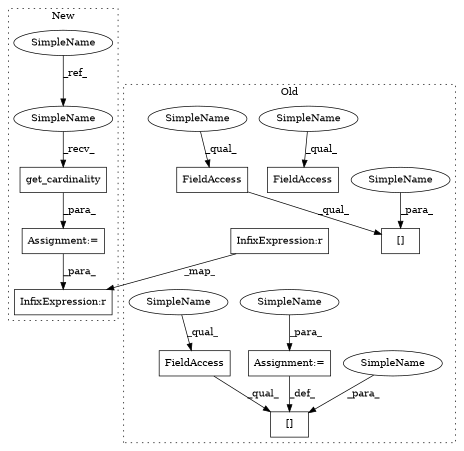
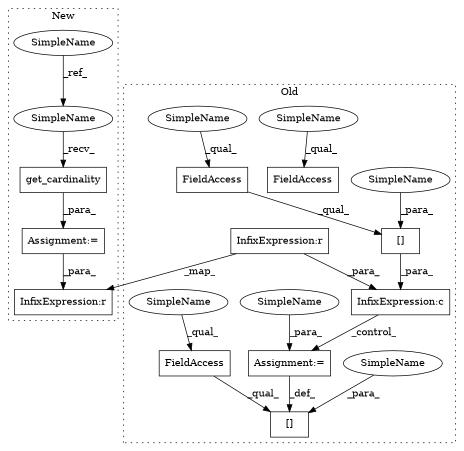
none -> (401, 302)
